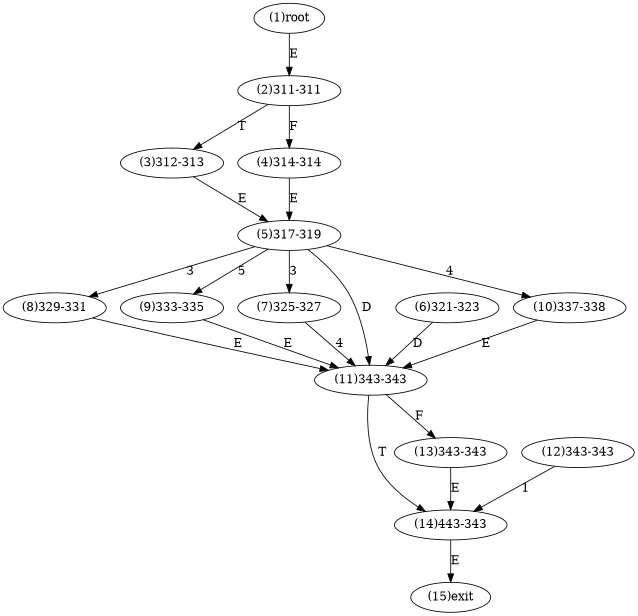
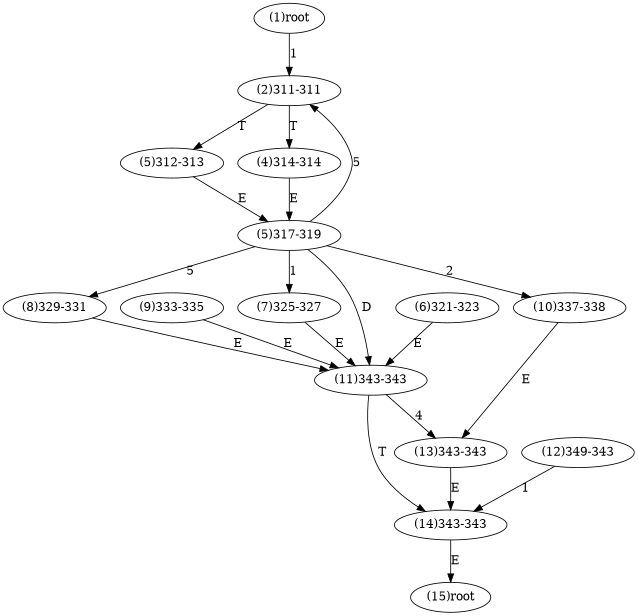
(294, 54) -> (294, 54)
(293, 127) -> (293, 127)
(172, 163) -> (172, 163)
(234, 269) -> (352, 167)
(190, 272) -> (190, 272)
(293, 272) -> (293, 272)
(450, 272) -> (450, 272)
(474, 343) -> (513, 377)
(340, 344) -> (340, 344)
(418, 344) -> (418, 344)
(419, 416) -> (419, 416)
(578, 453) -> (578, 453)
(451, 525) -> (451, 525)
(451, 597) -> (451, 597)
